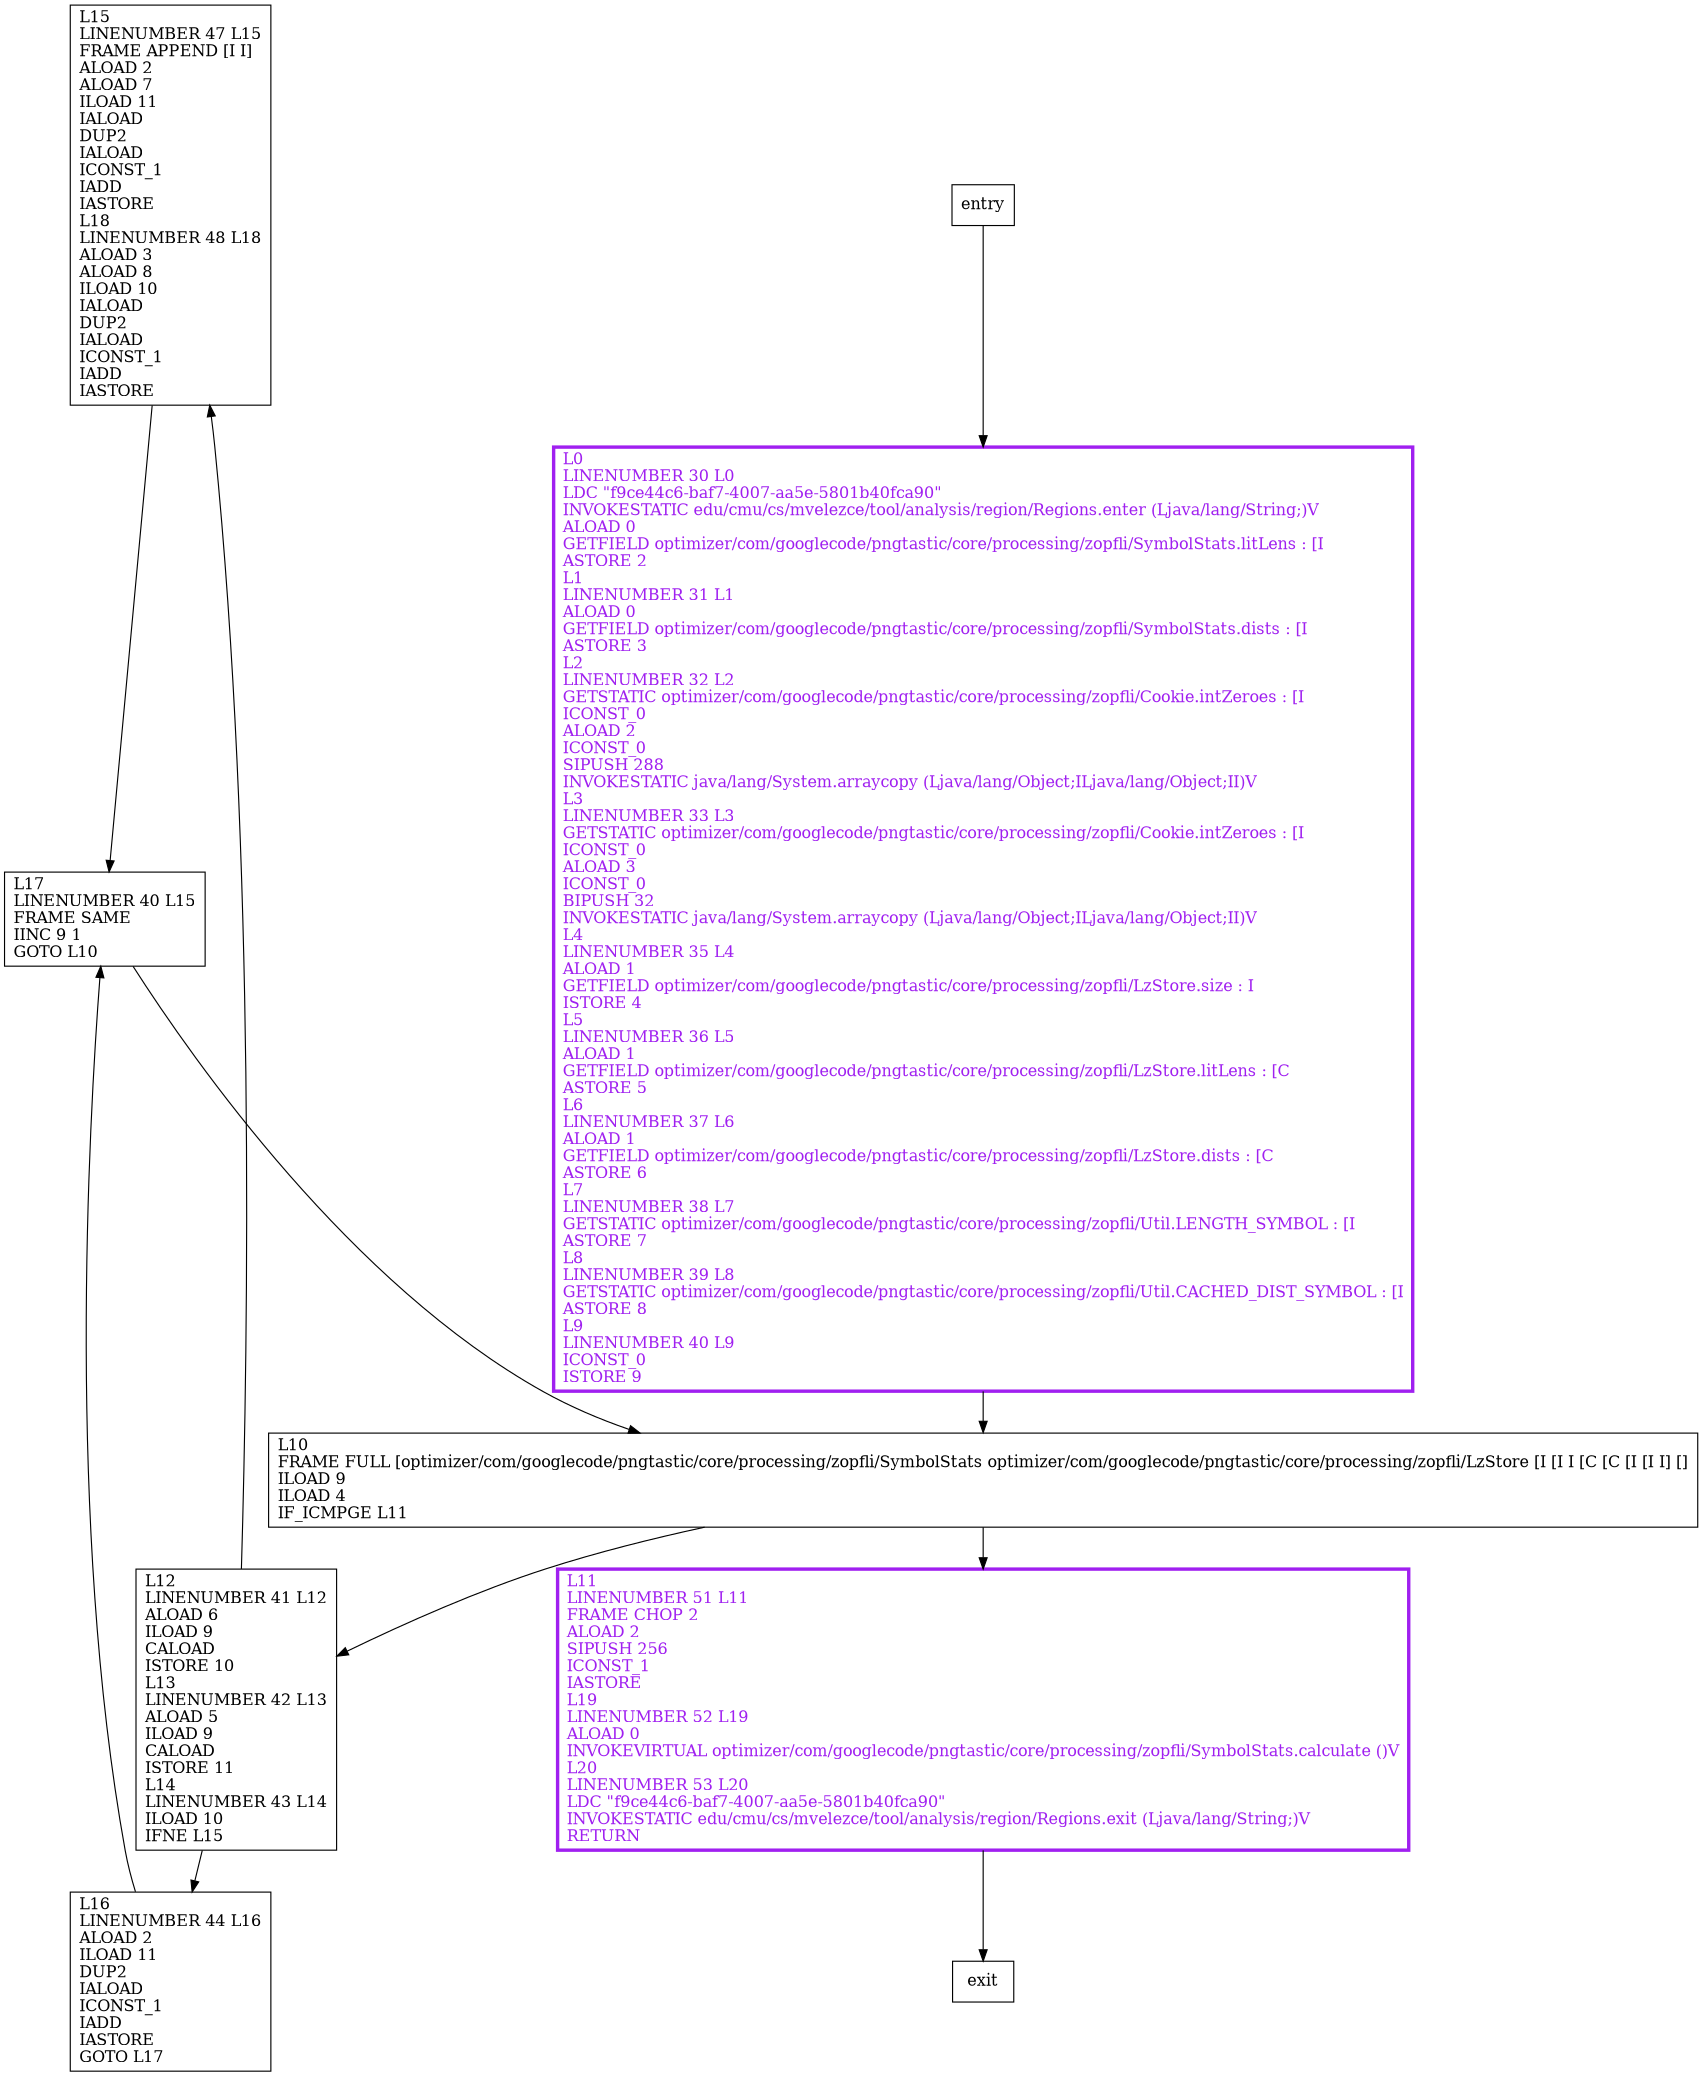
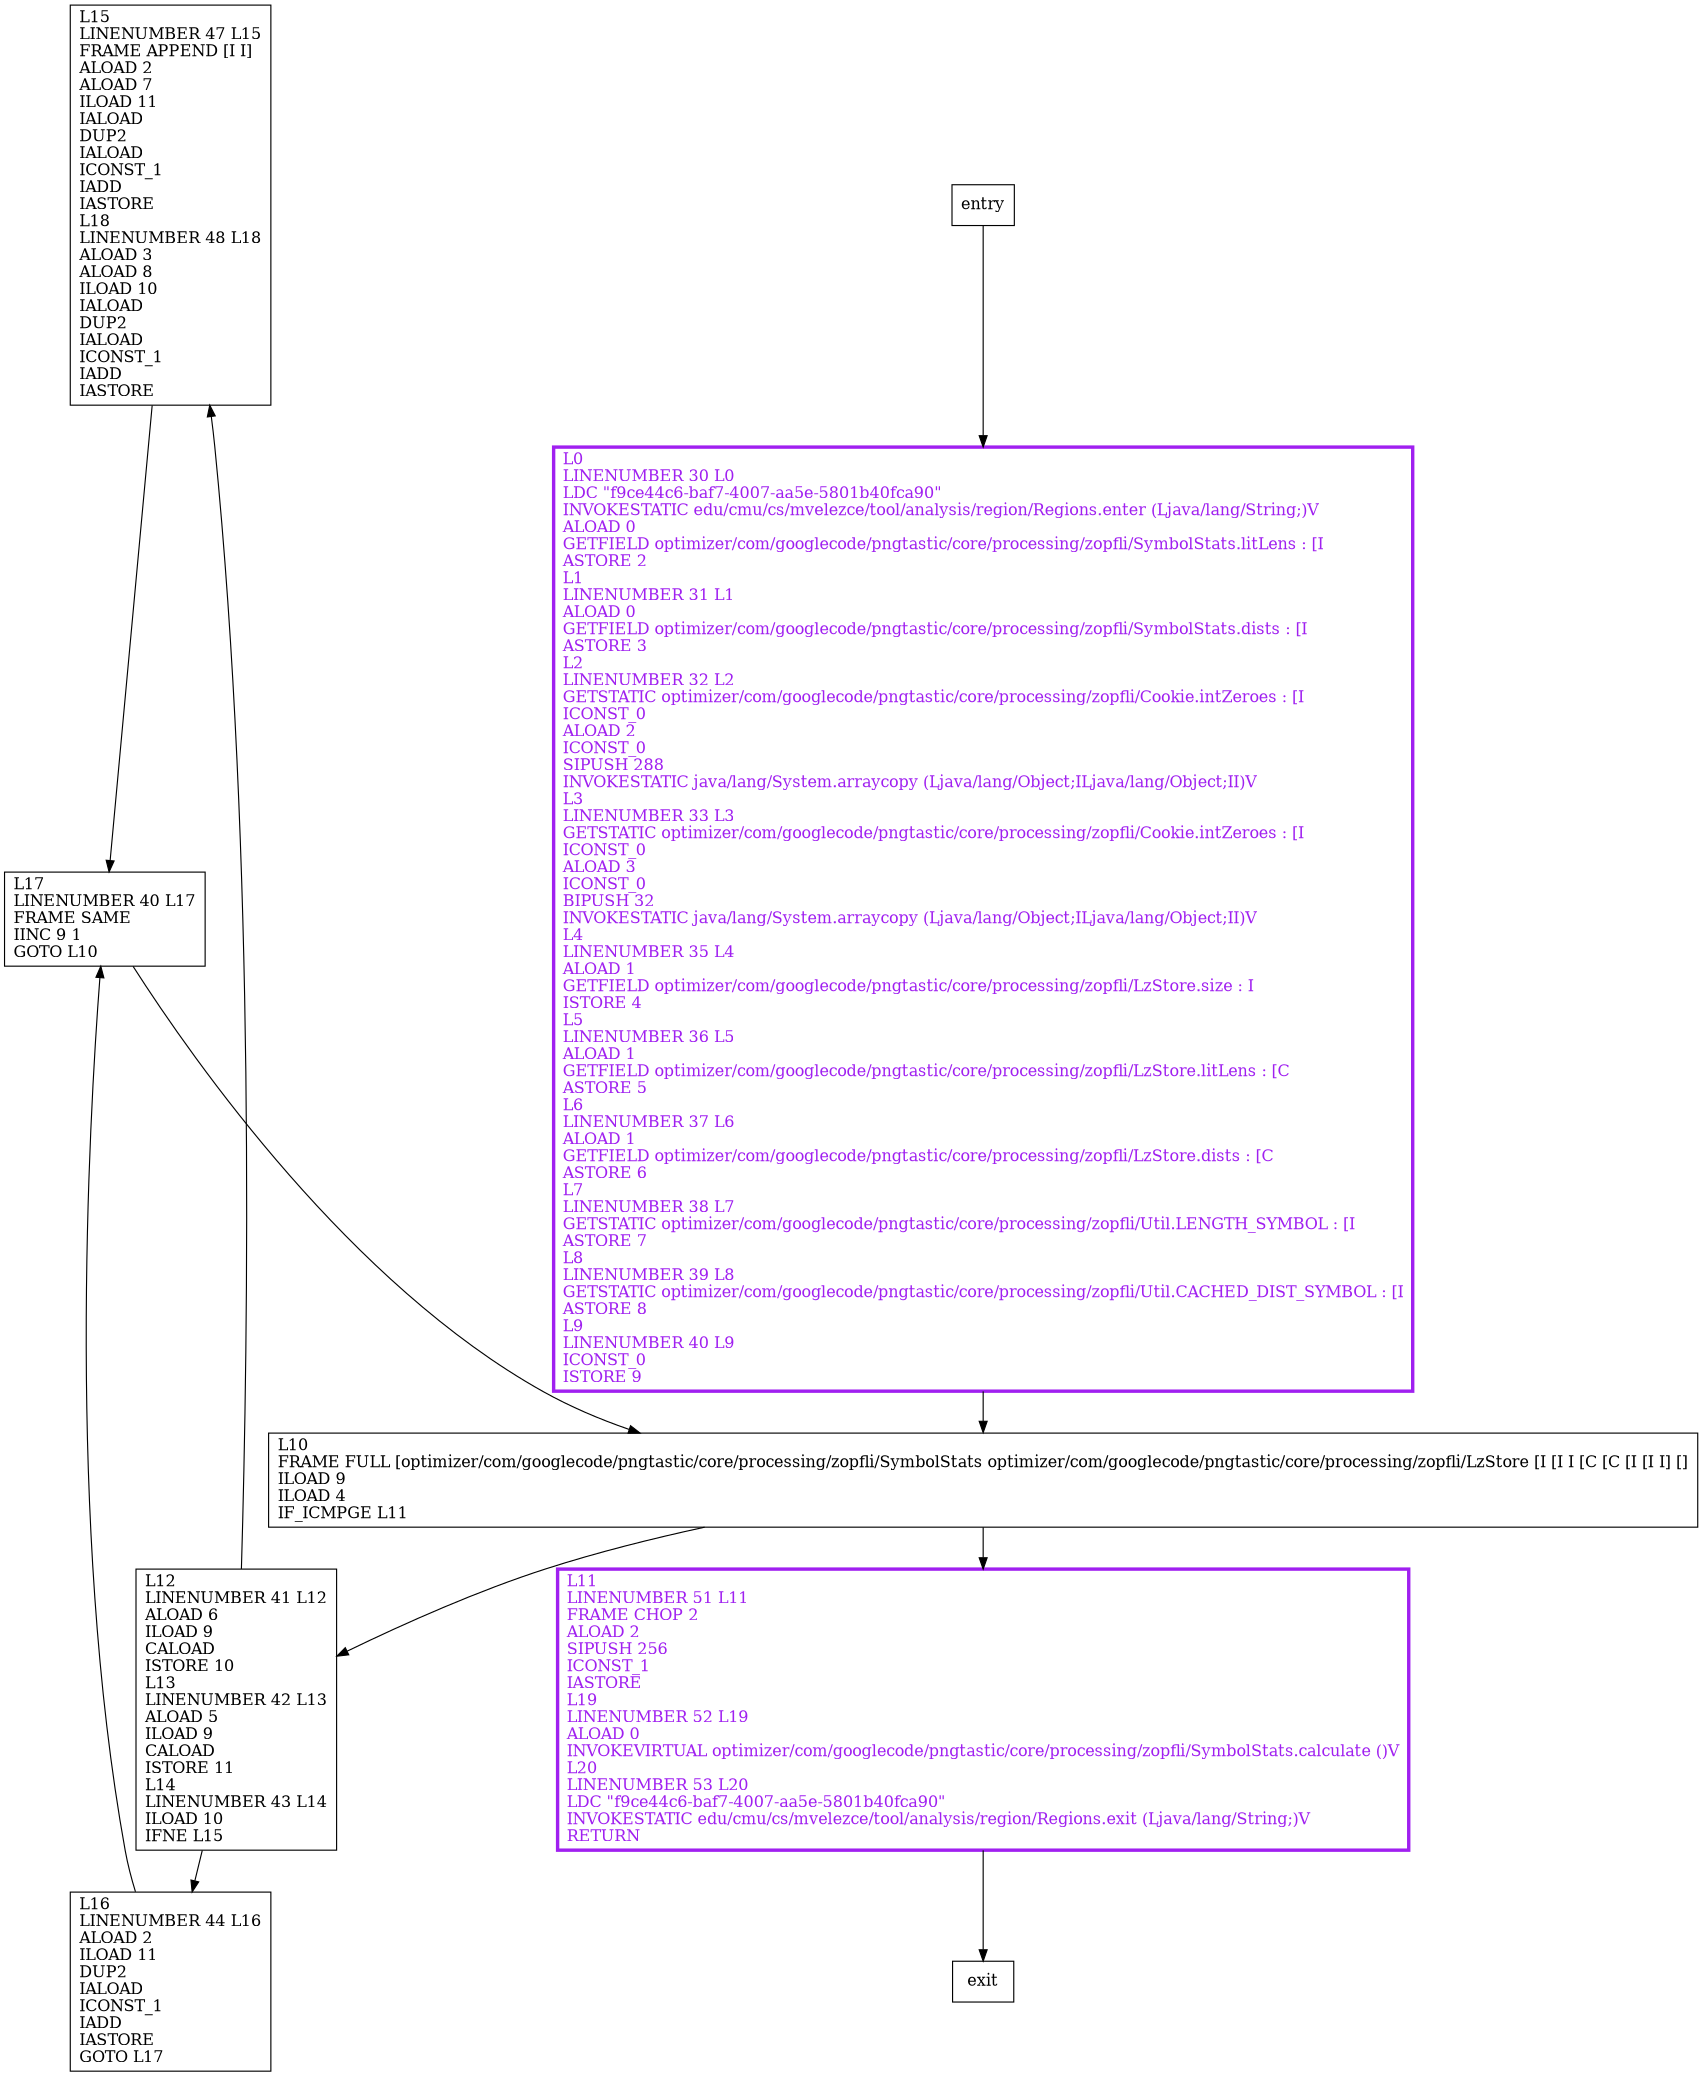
(105, 919) -> (105, 919)
